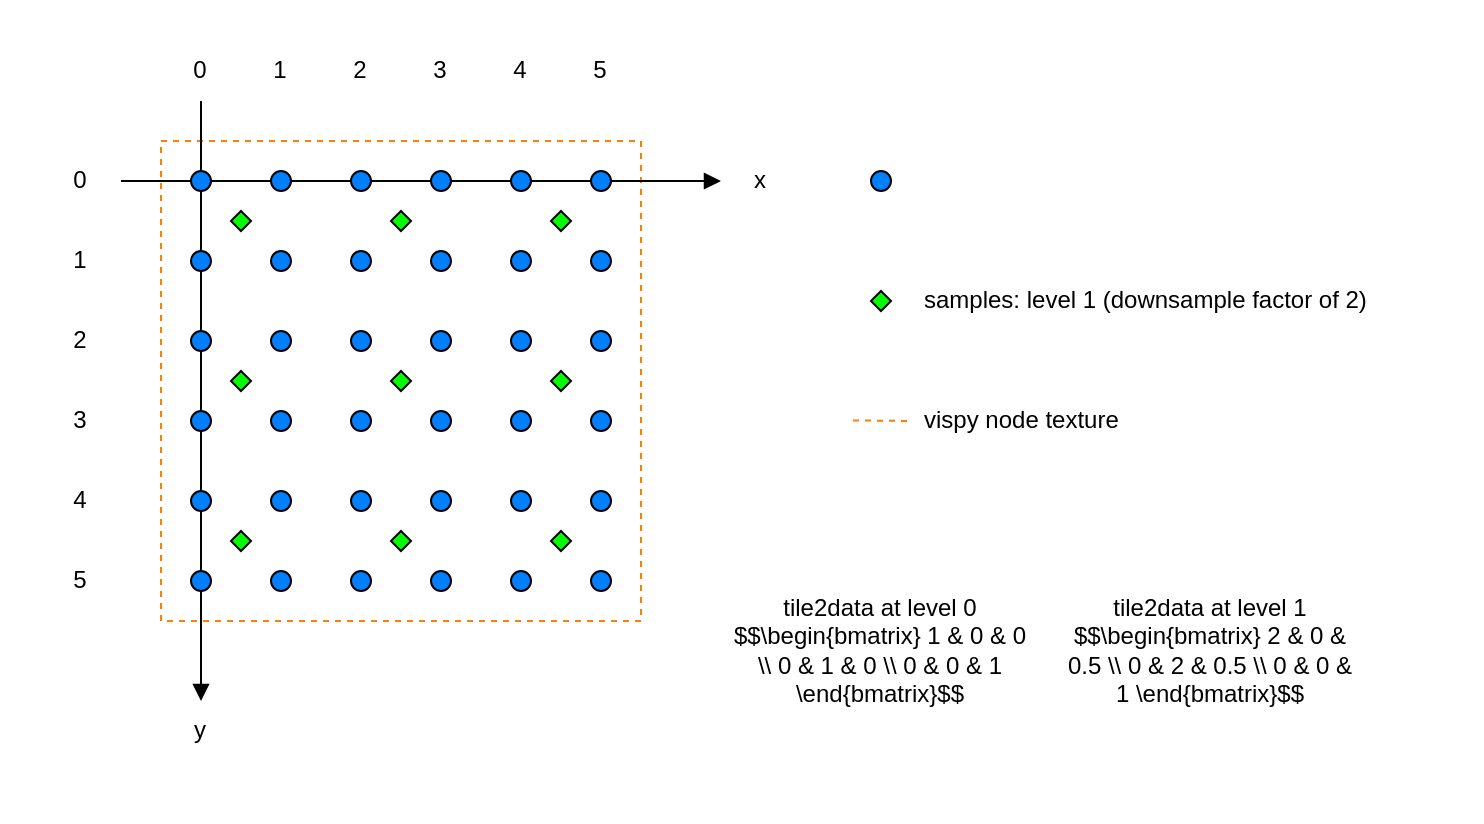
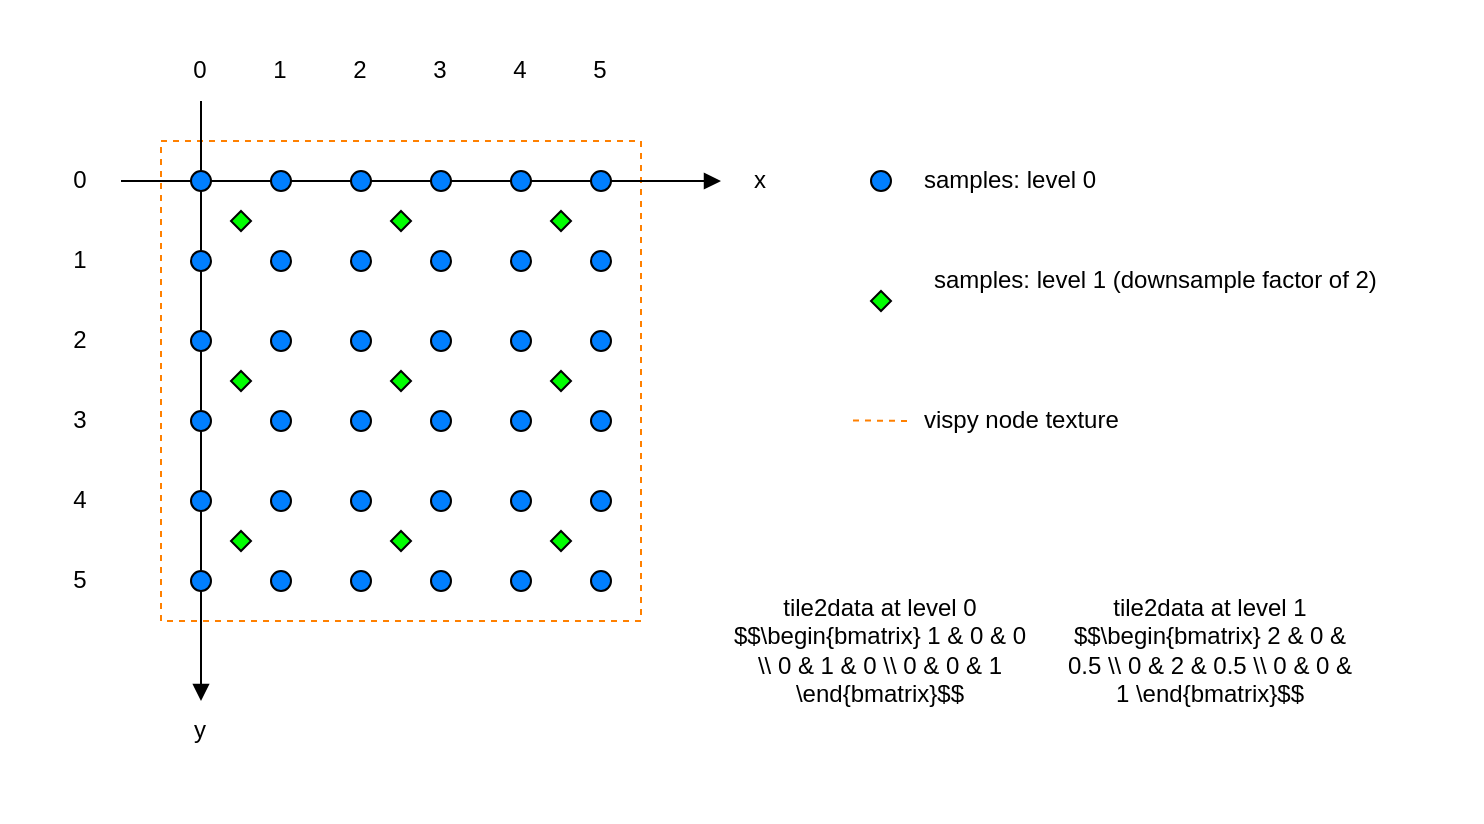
none -> (1101, 181)
(1181, 301) -> (1191, 281)
